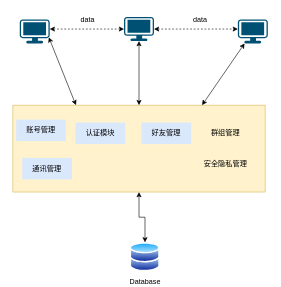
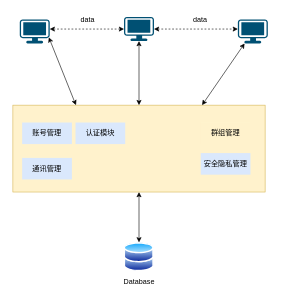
(41, 131) -> (47, 134)
(166, 134) -> none
(226, 164) -> (226, 164)
(145, 257) -> (139, 257)
